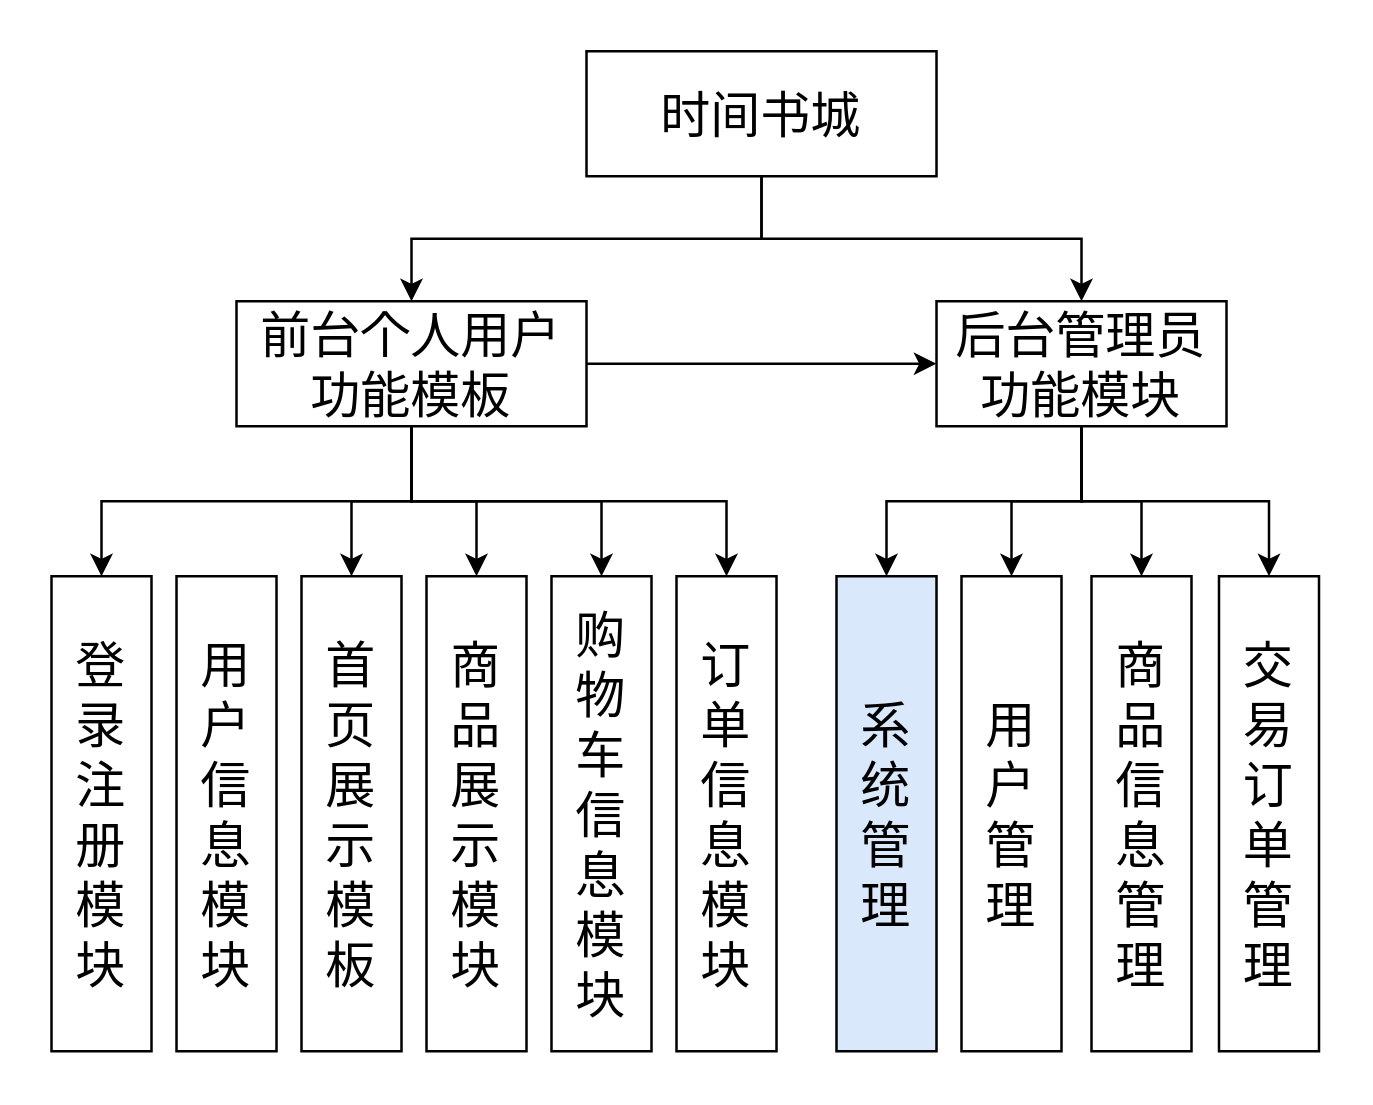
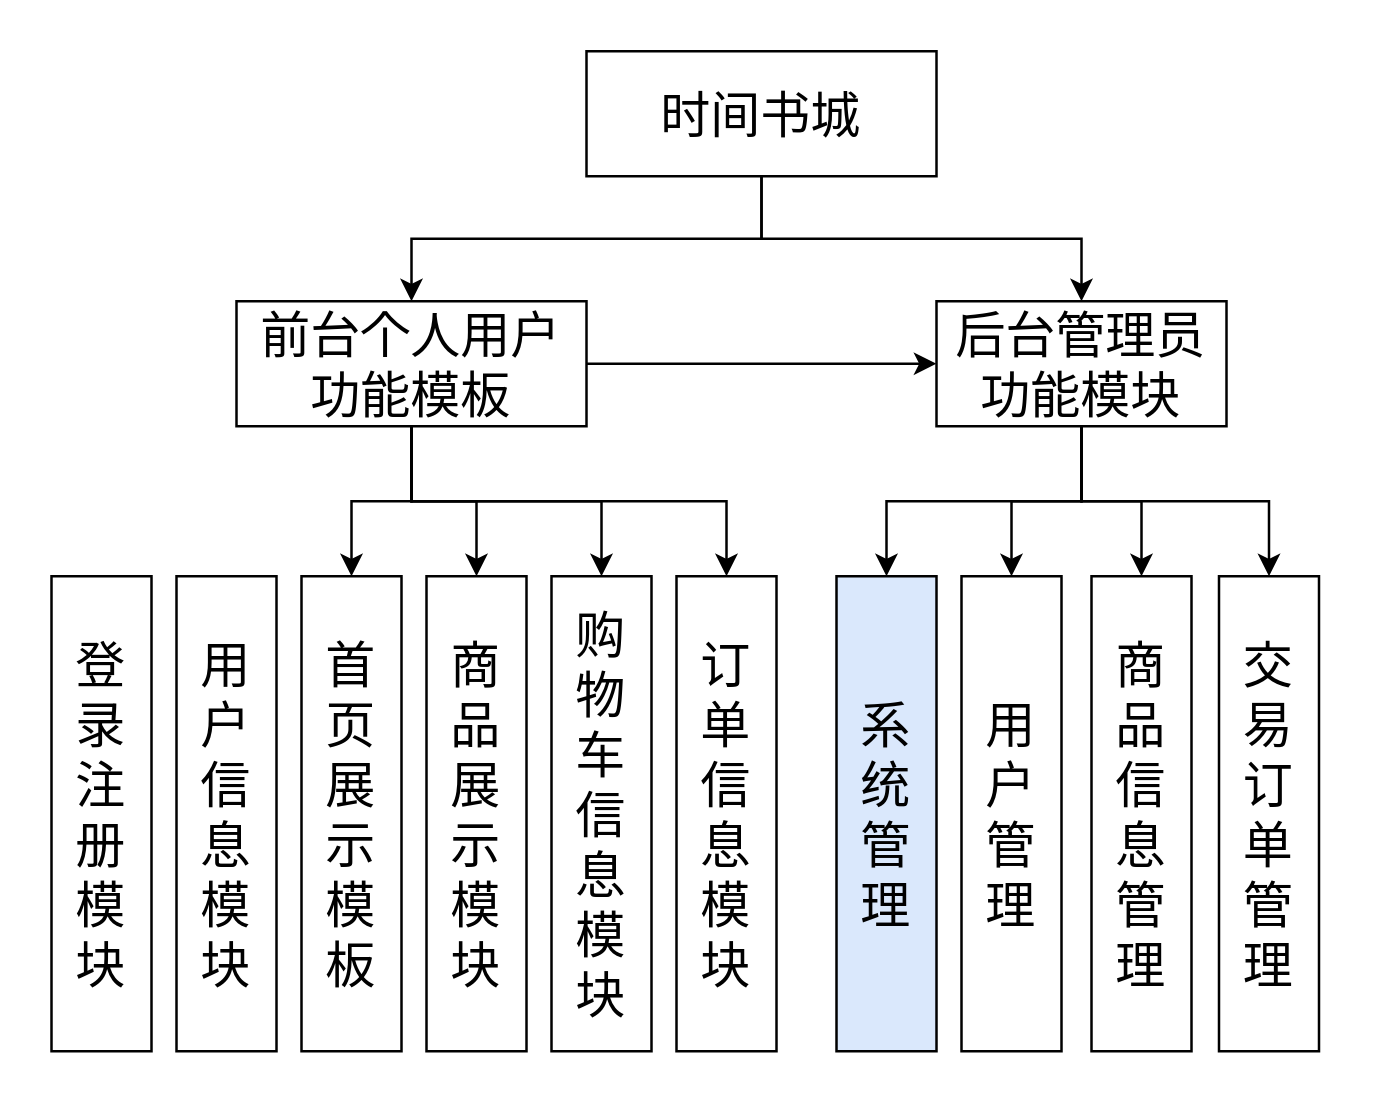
(195, 501) -> none
